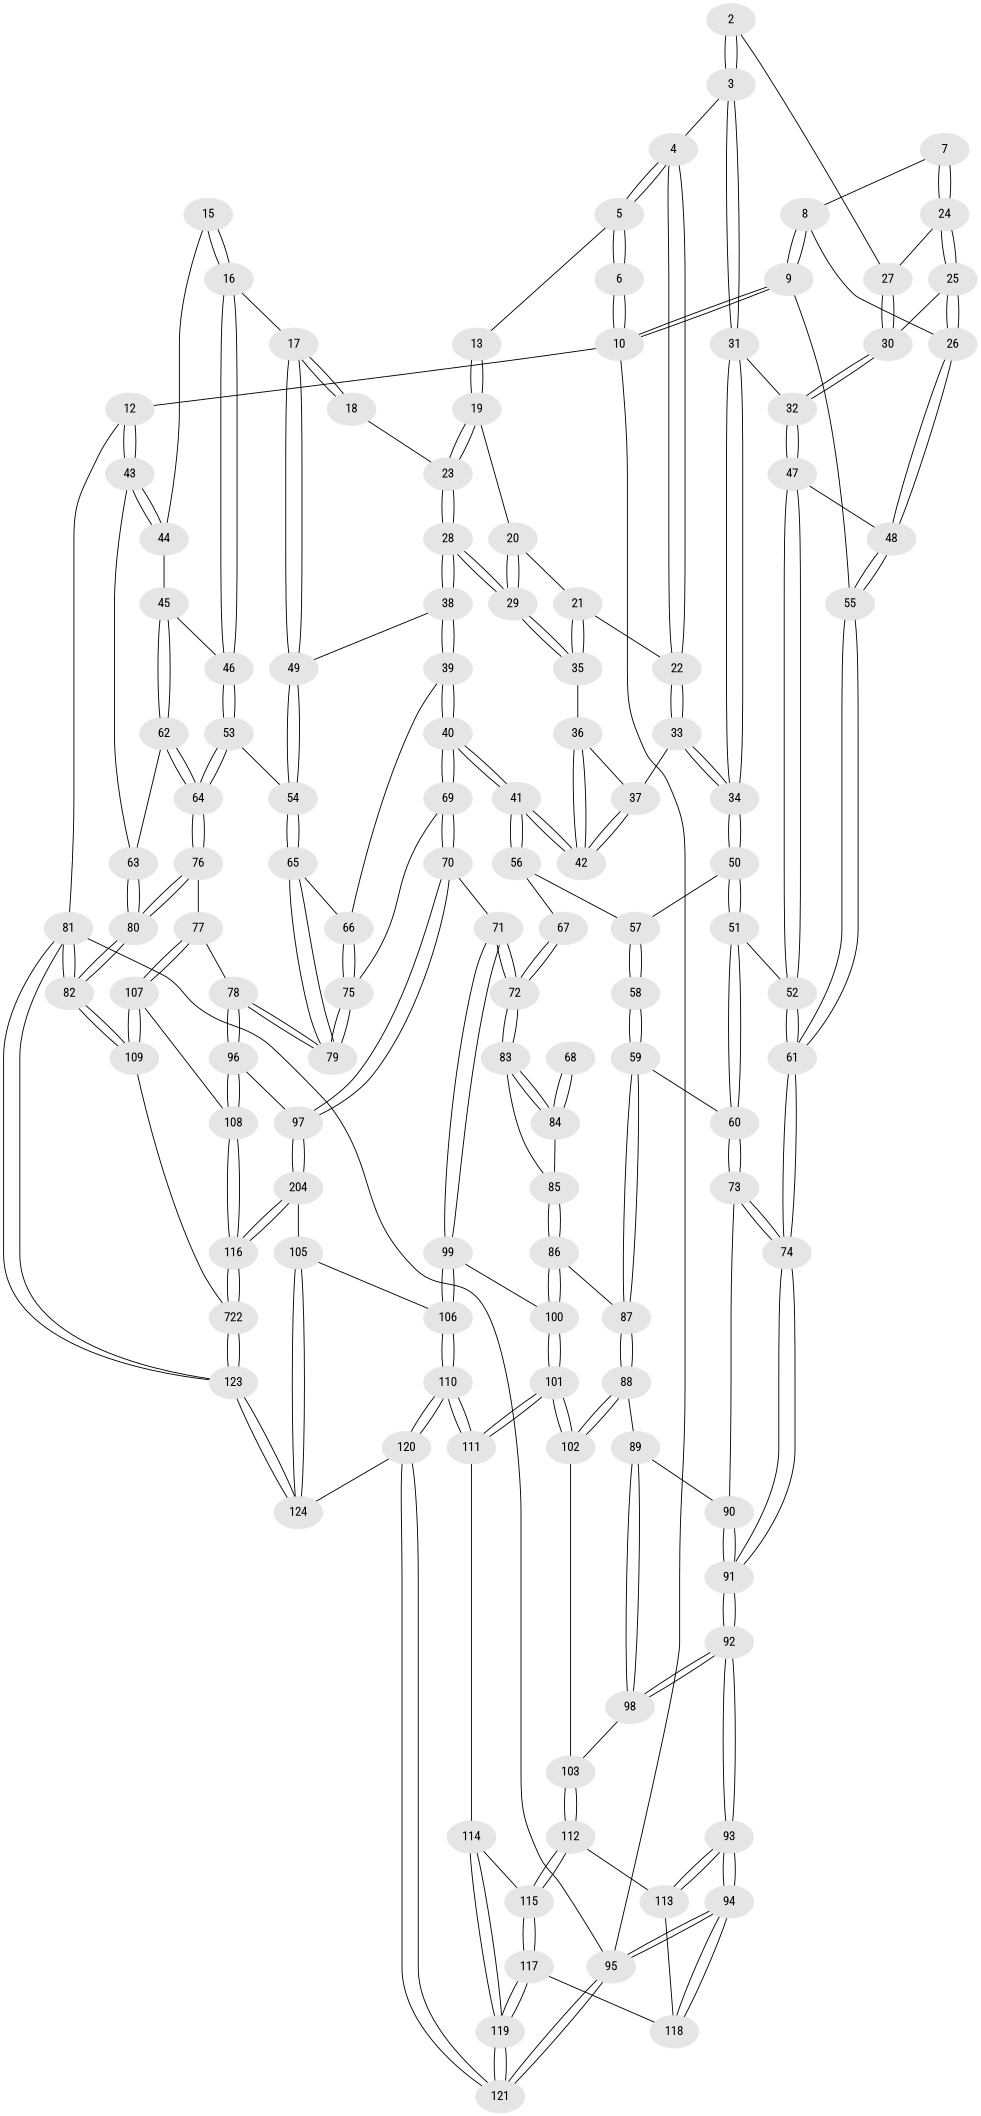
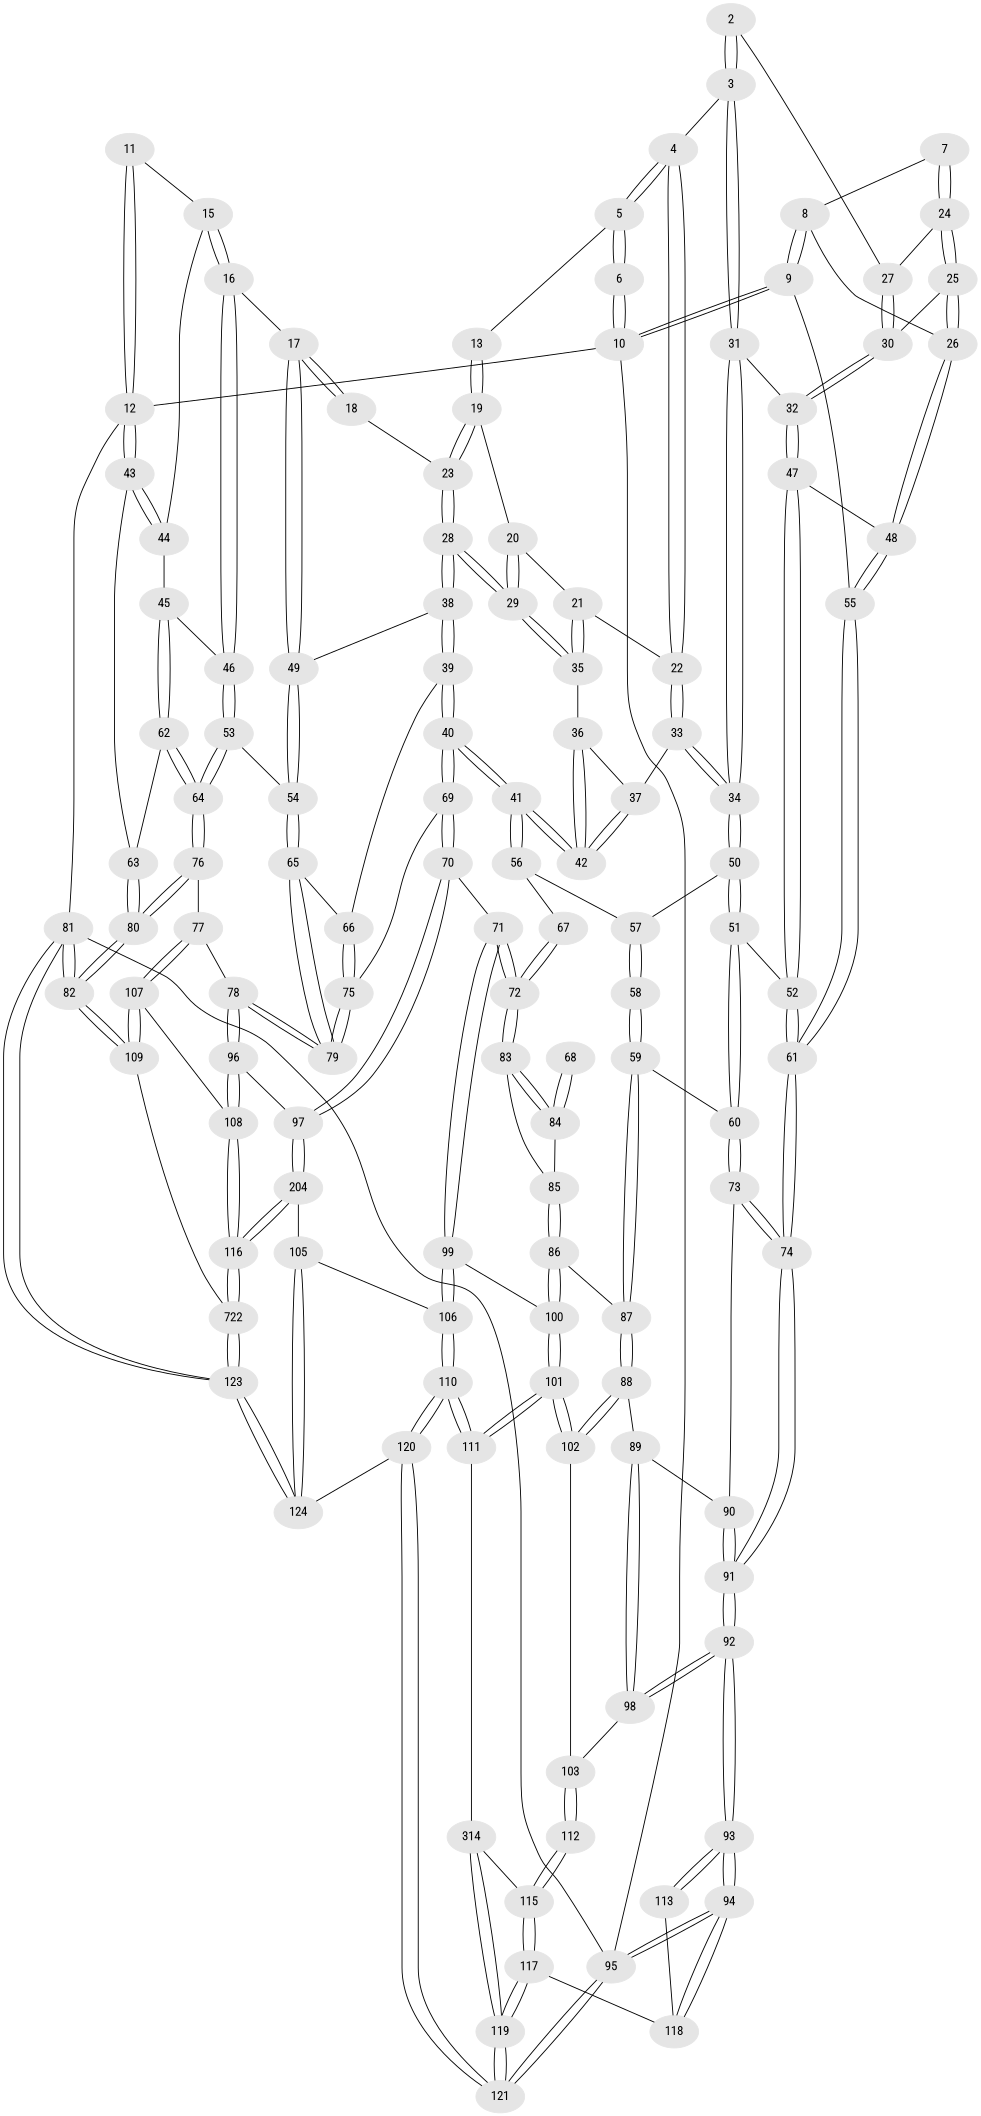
none -> (130, 150)
(471, 1837) -> (471, 1837)
(618, 1870) -> none
